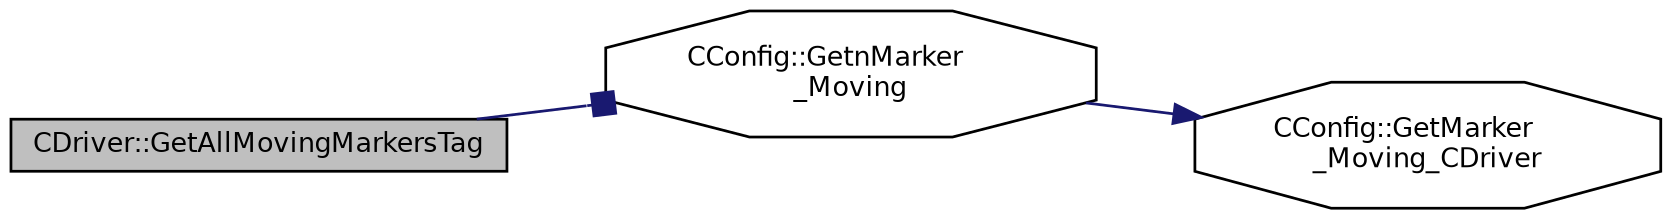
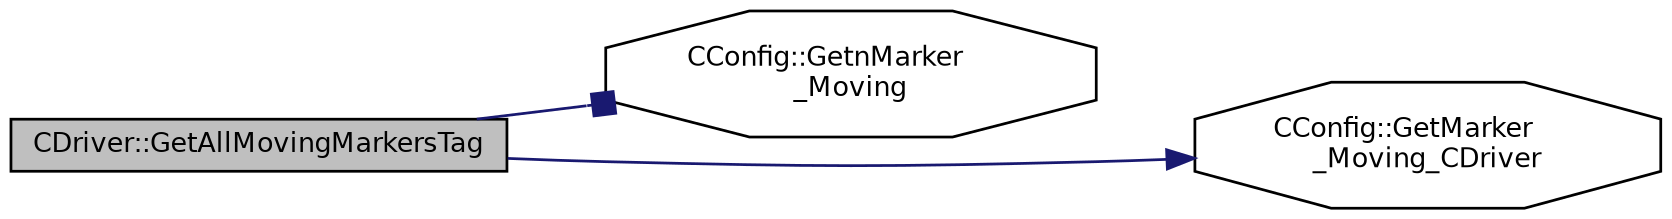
(1130, 108) -> (837, 166)
